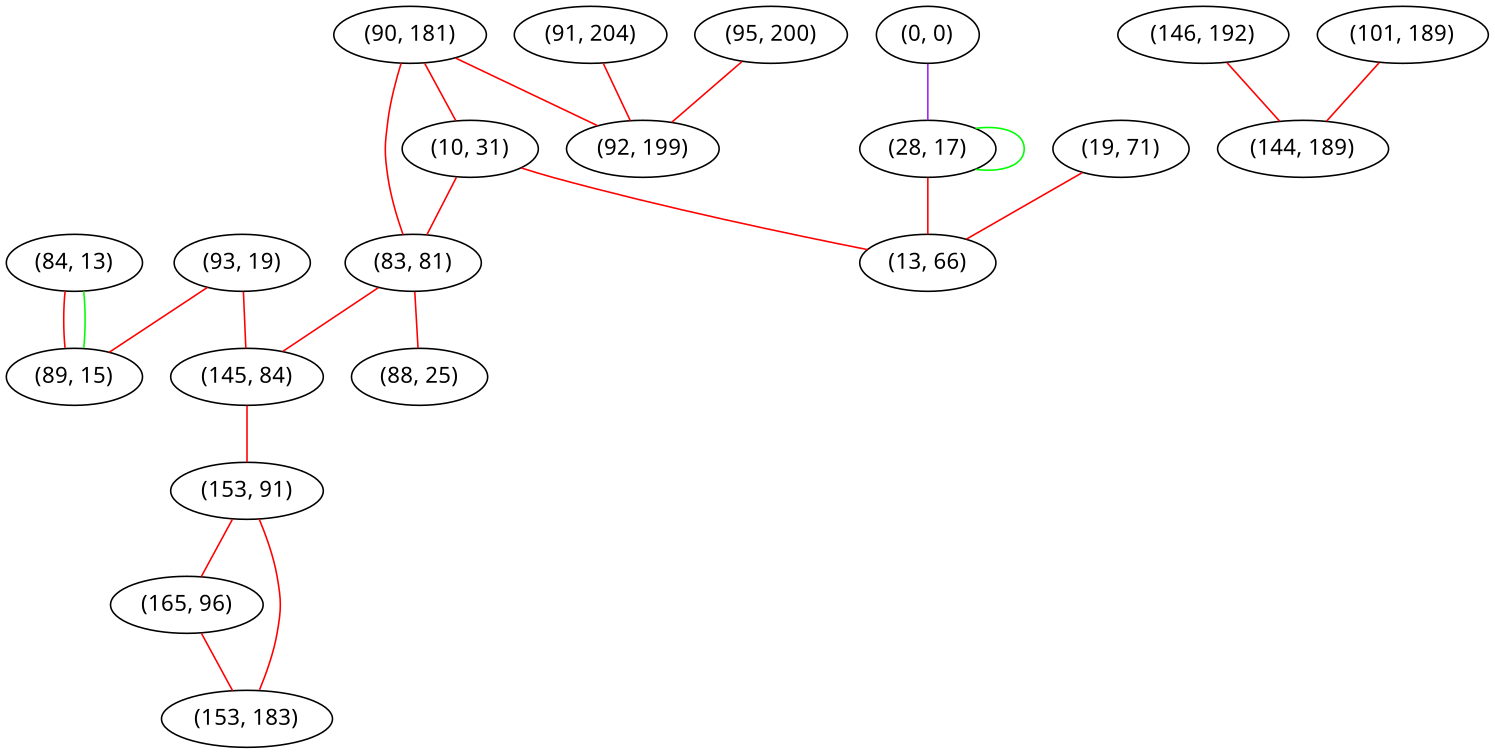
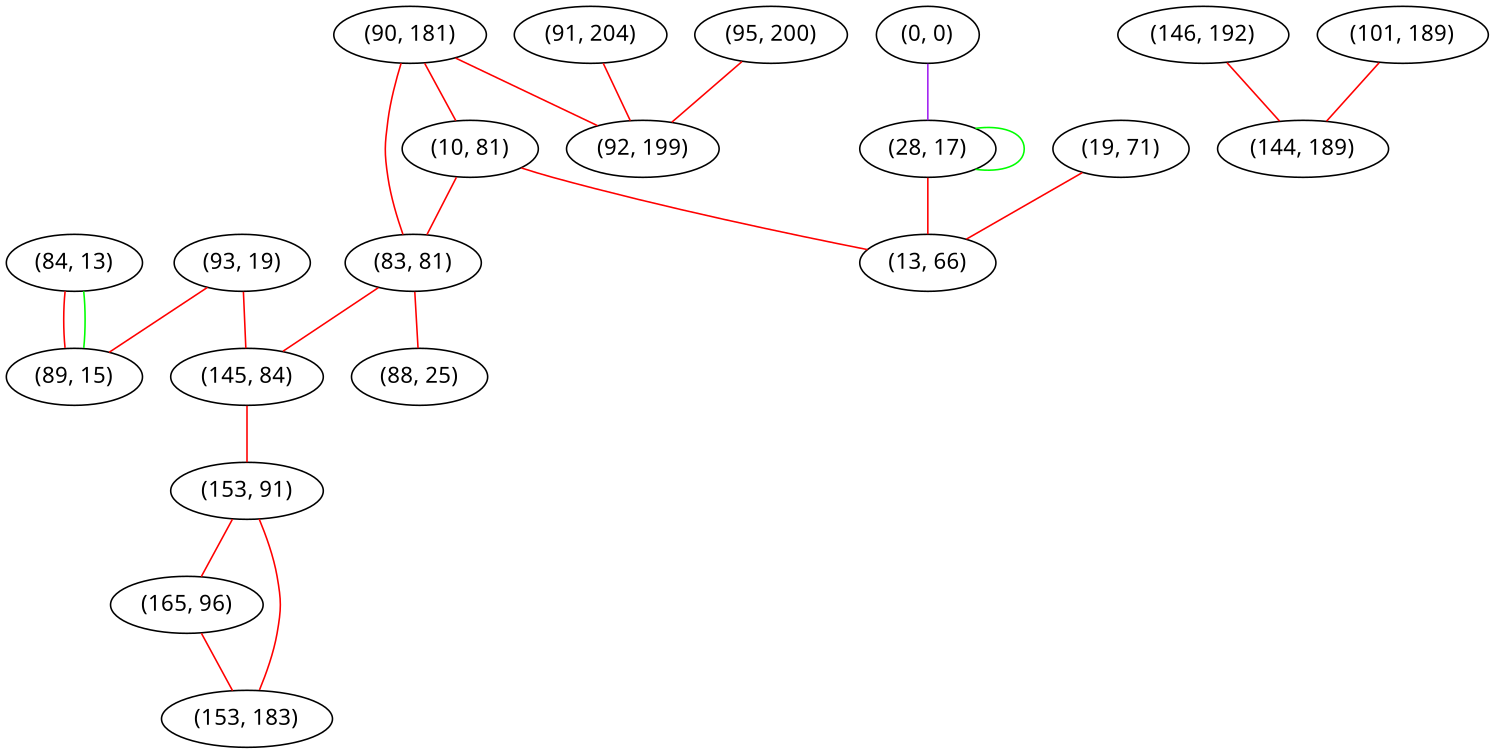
(470, 149) -> (470, 149)
